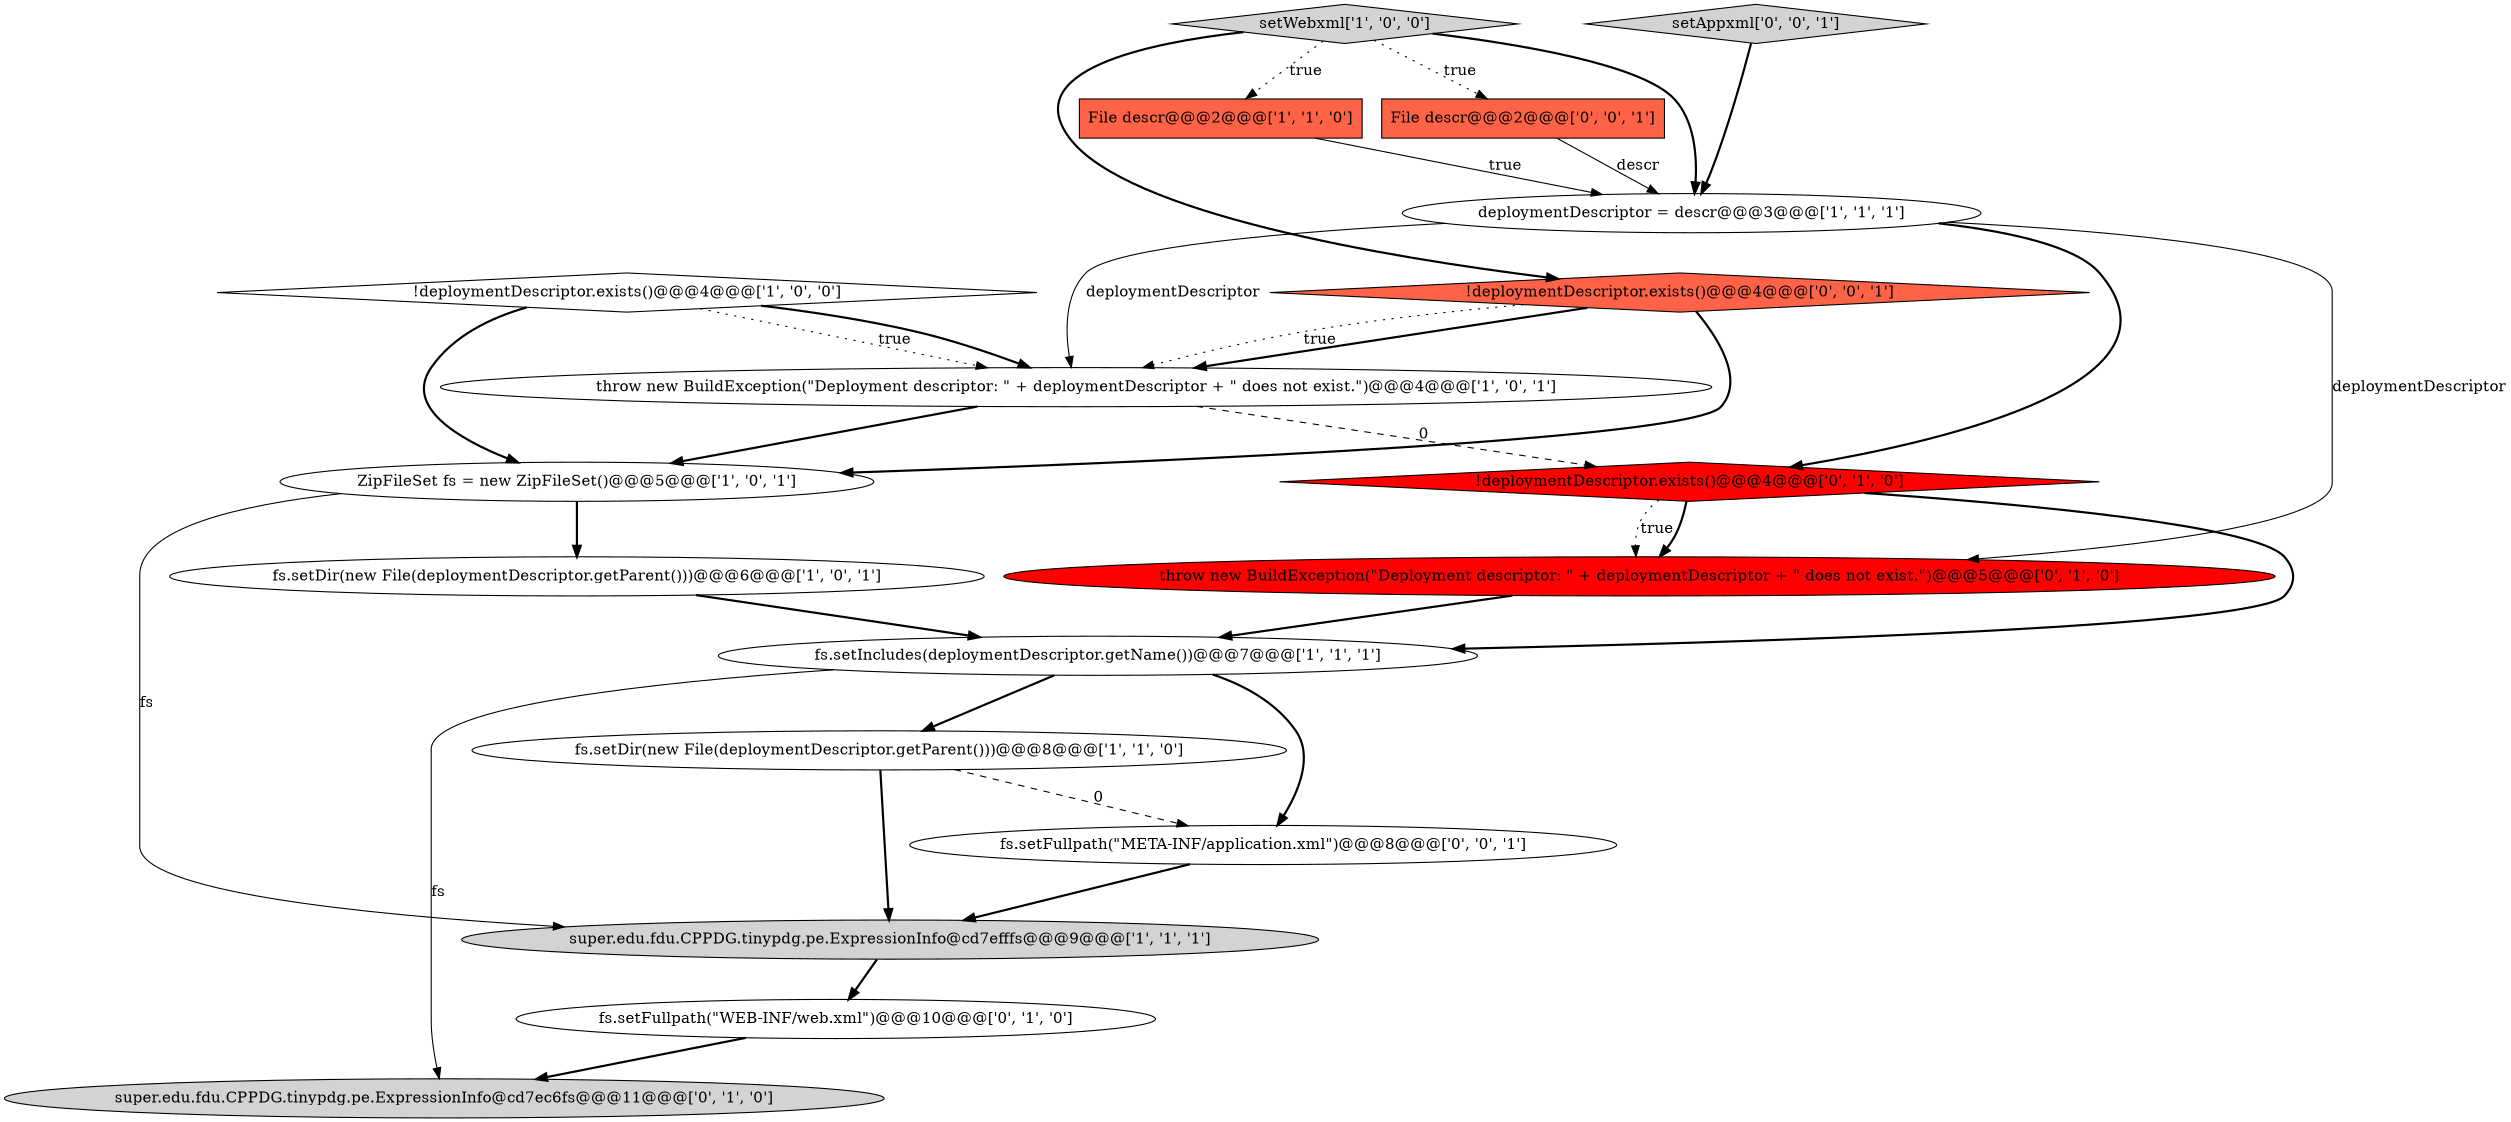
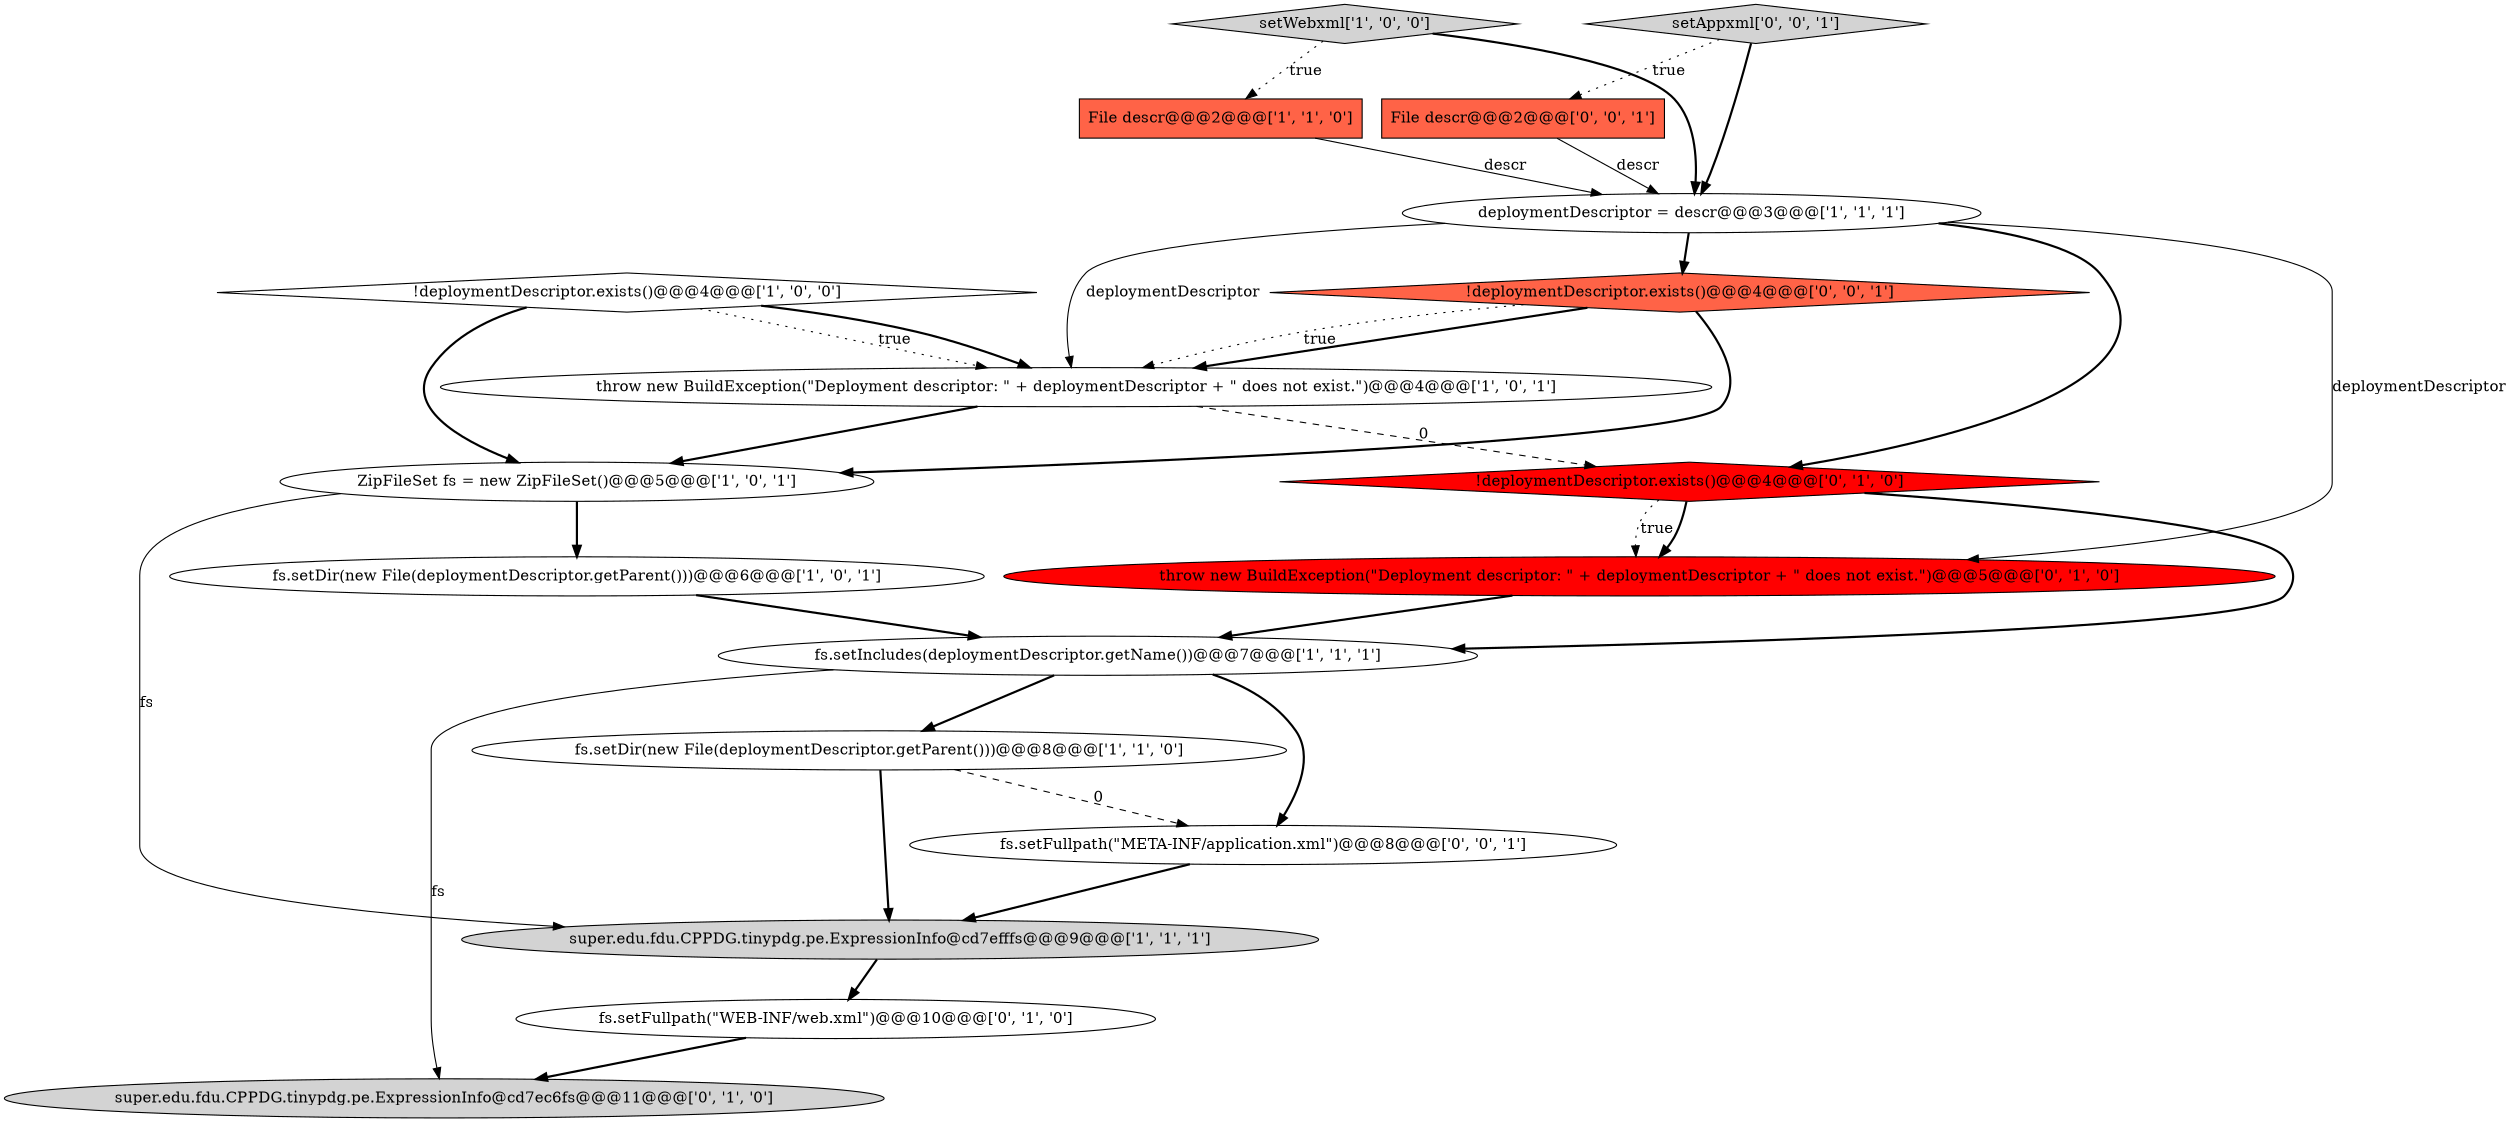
(1426, 67) -> (1650, 67)
(1506, 166) -> (1506, 166)
(1181, 202) -> (1686, 247)
